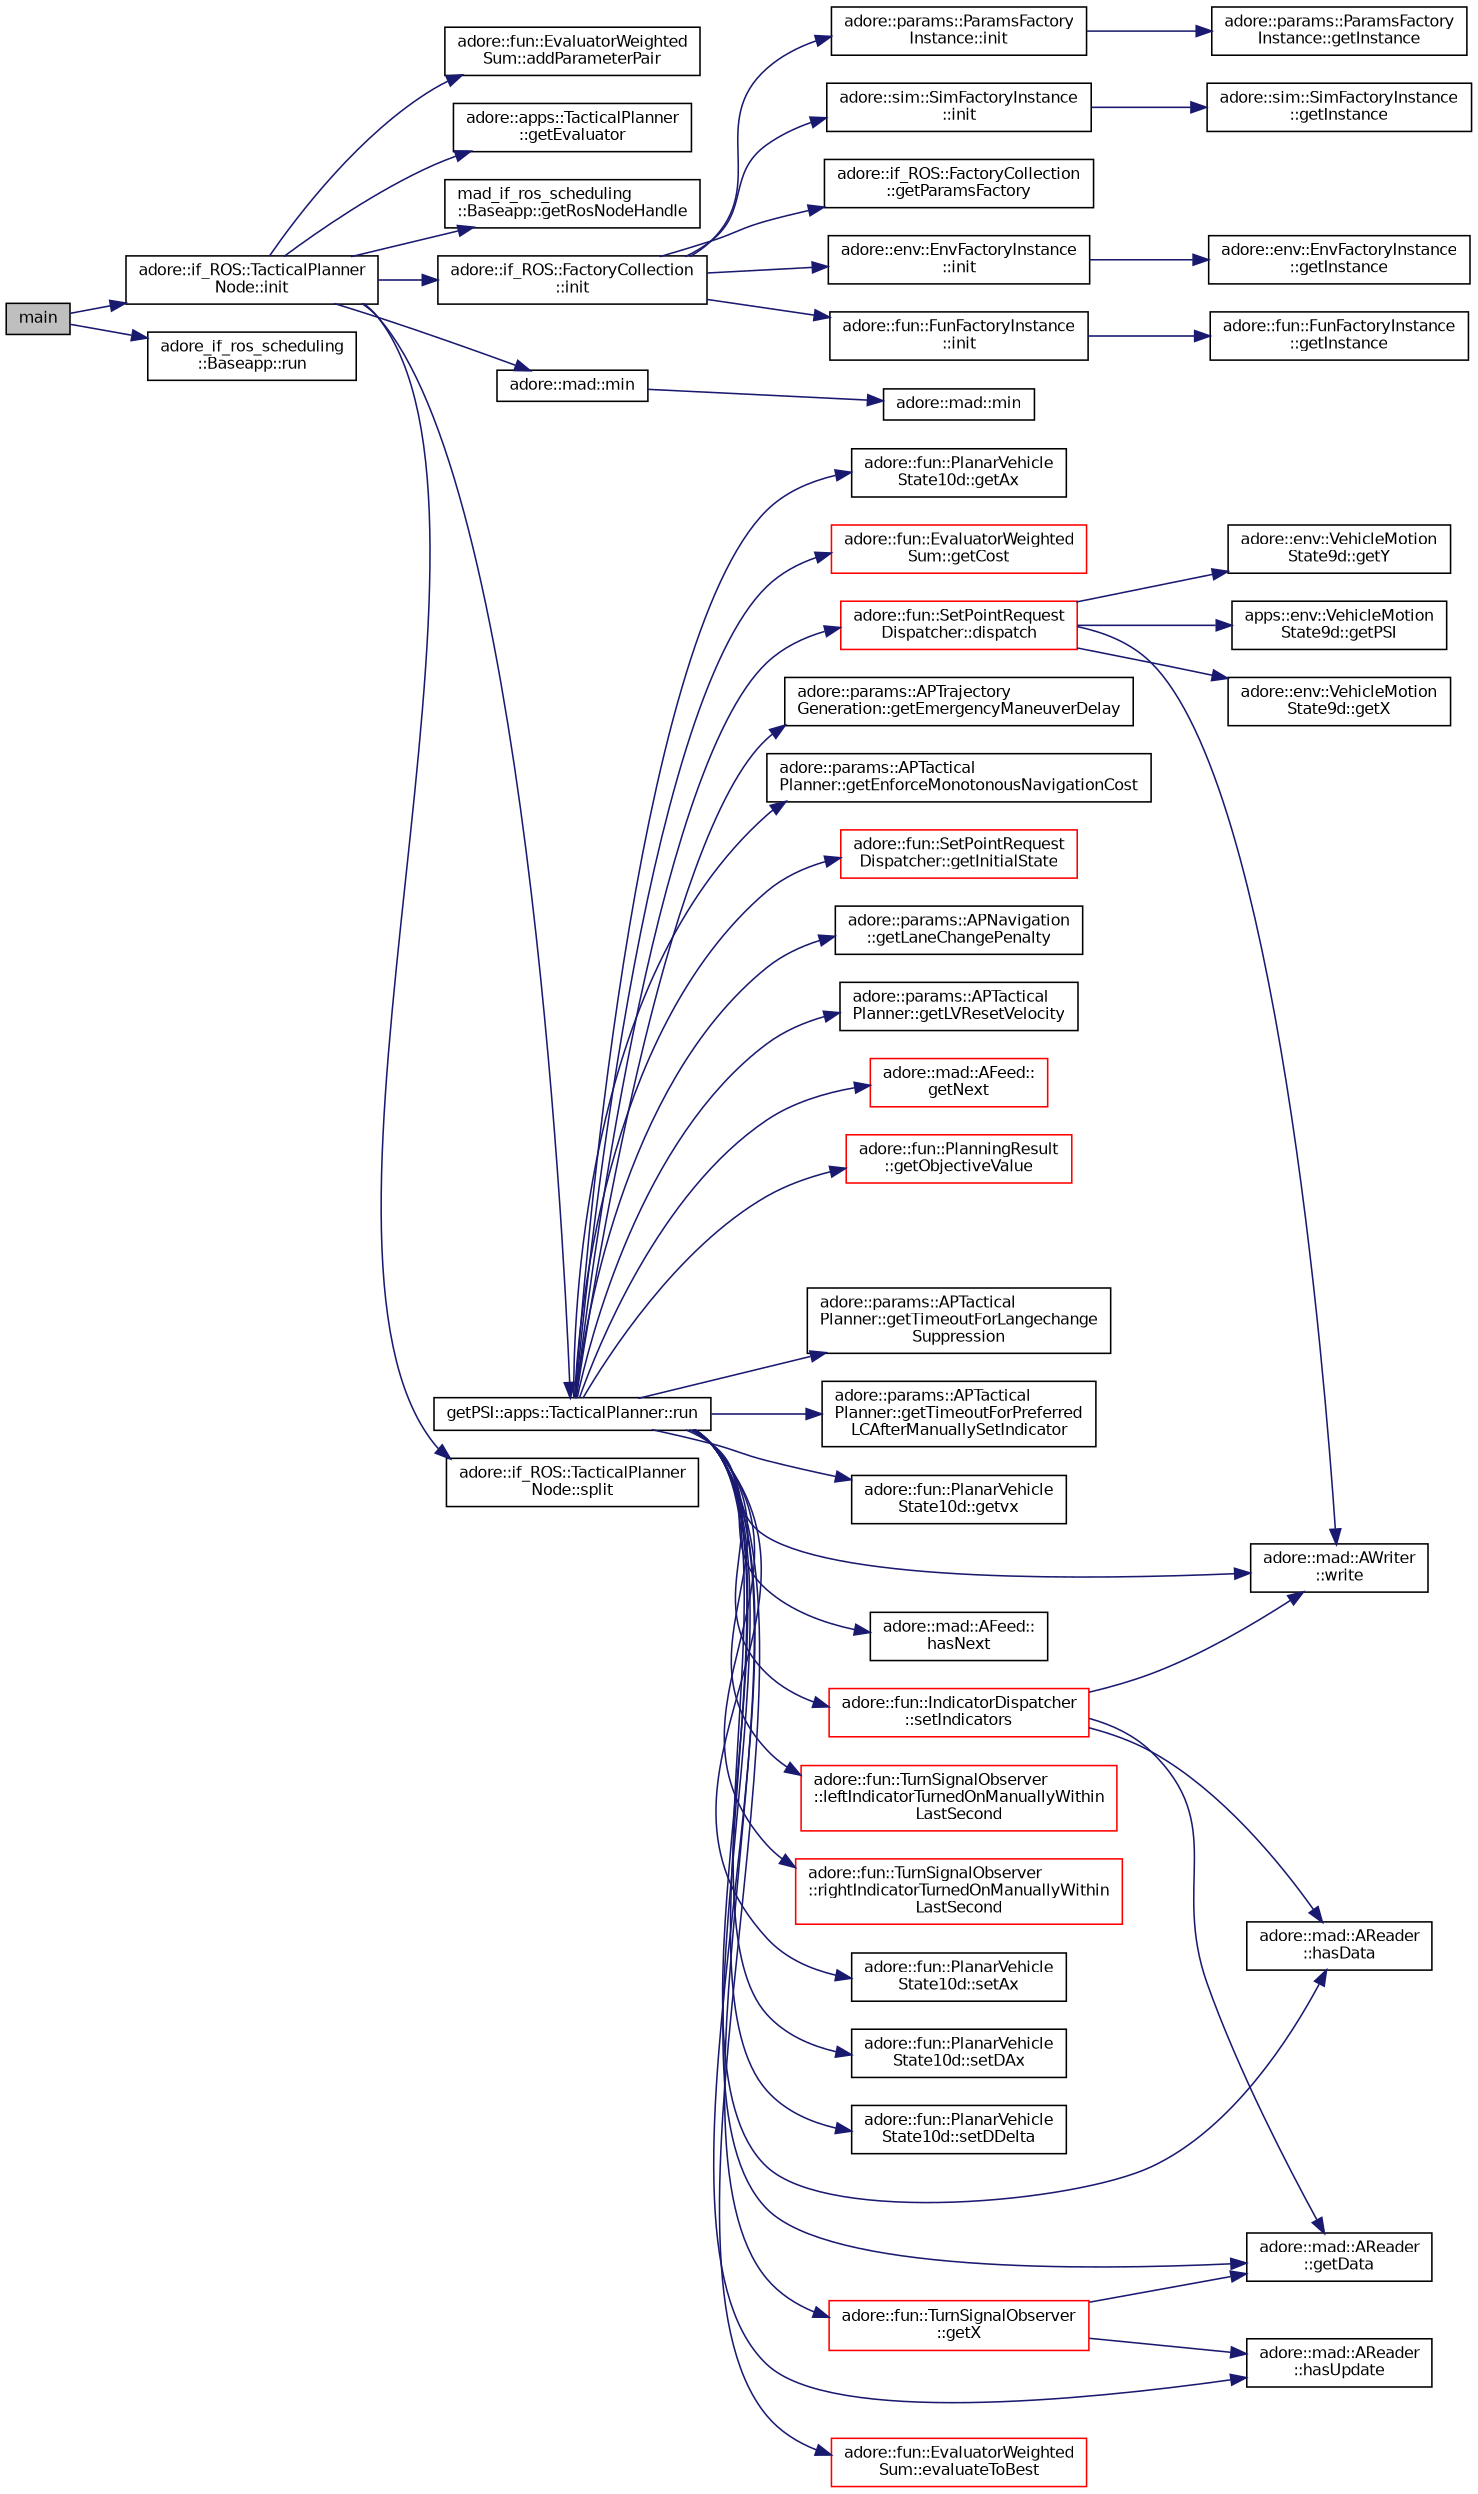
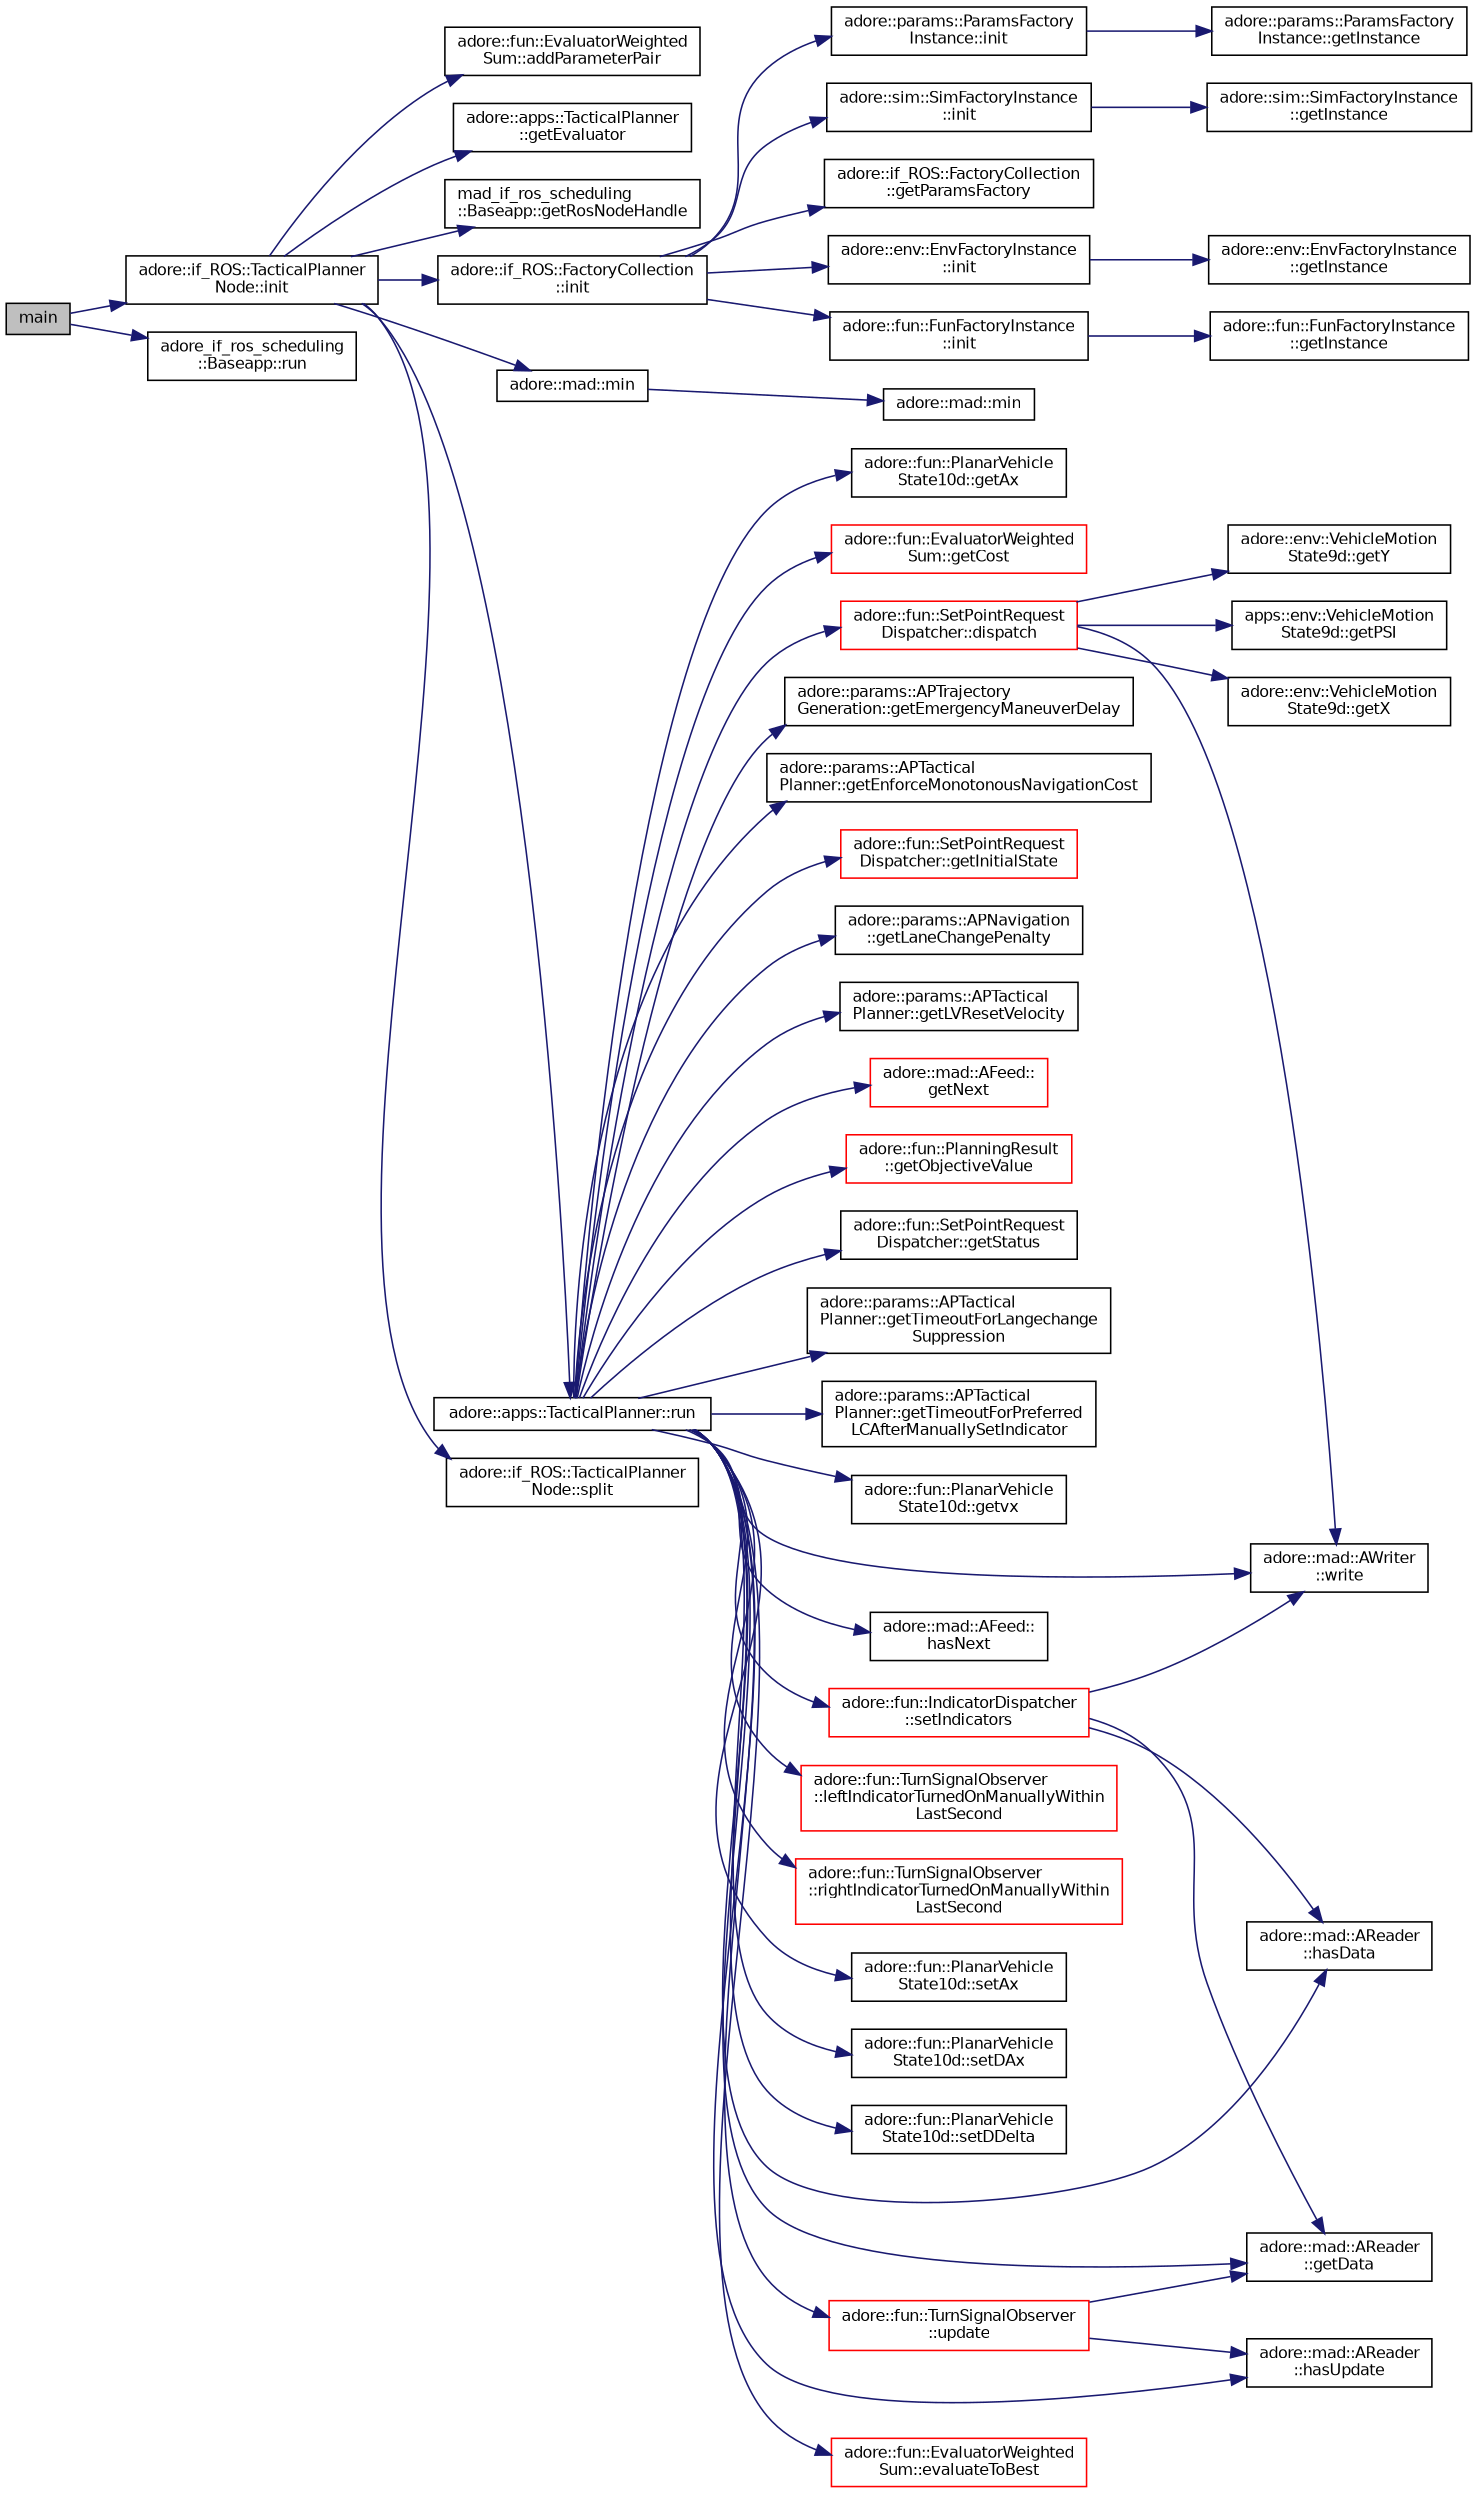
none -> (959, 1235)
(572, 1414) -> (572, 1414)
(959, 2326) -> (959, 2326)
